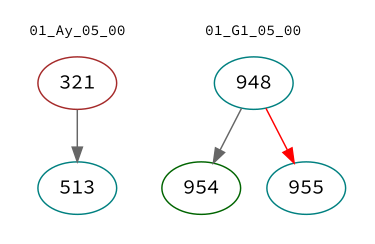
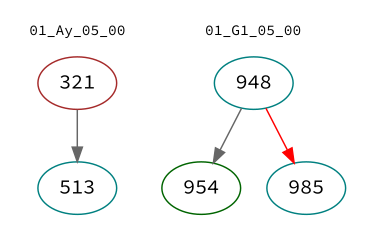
(306, 188) -> (306, 188)
